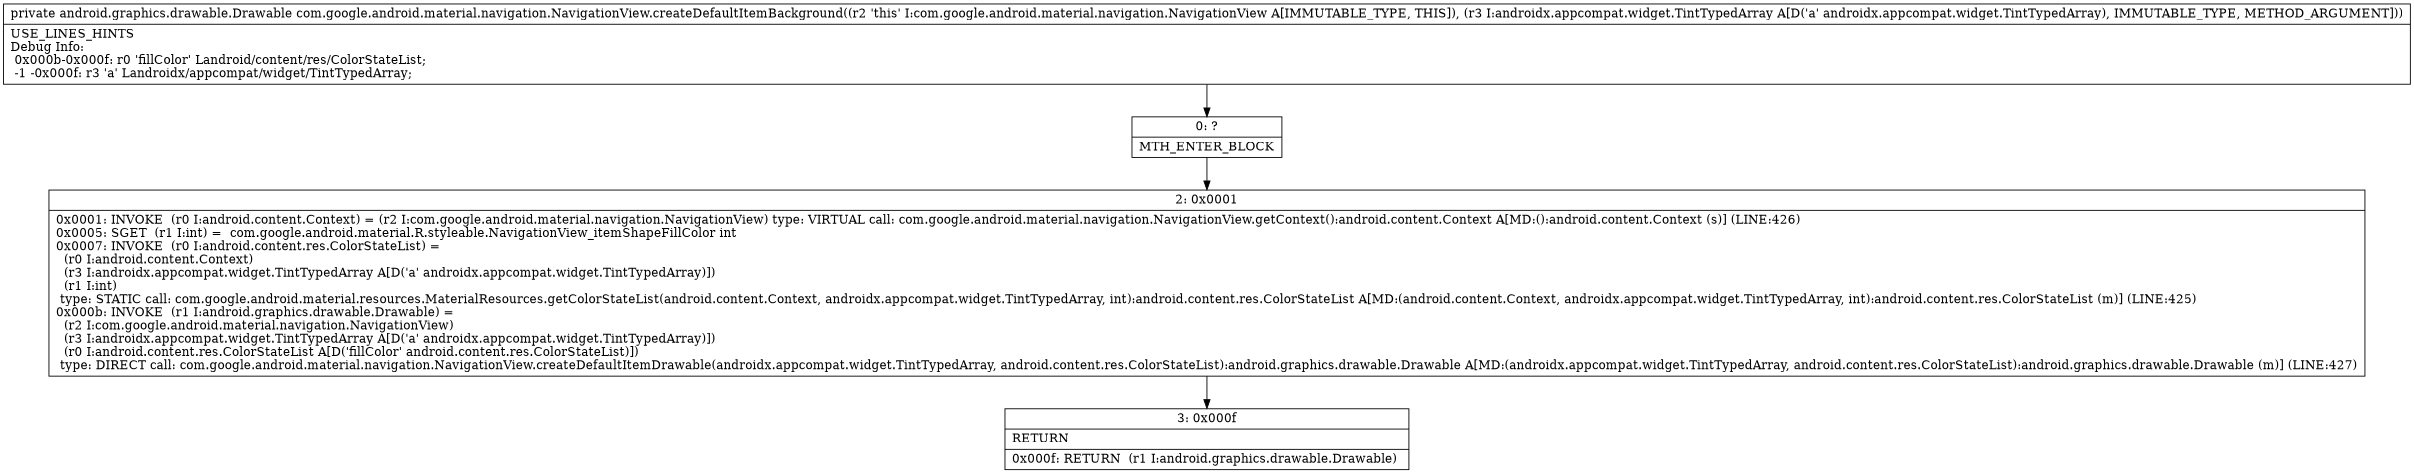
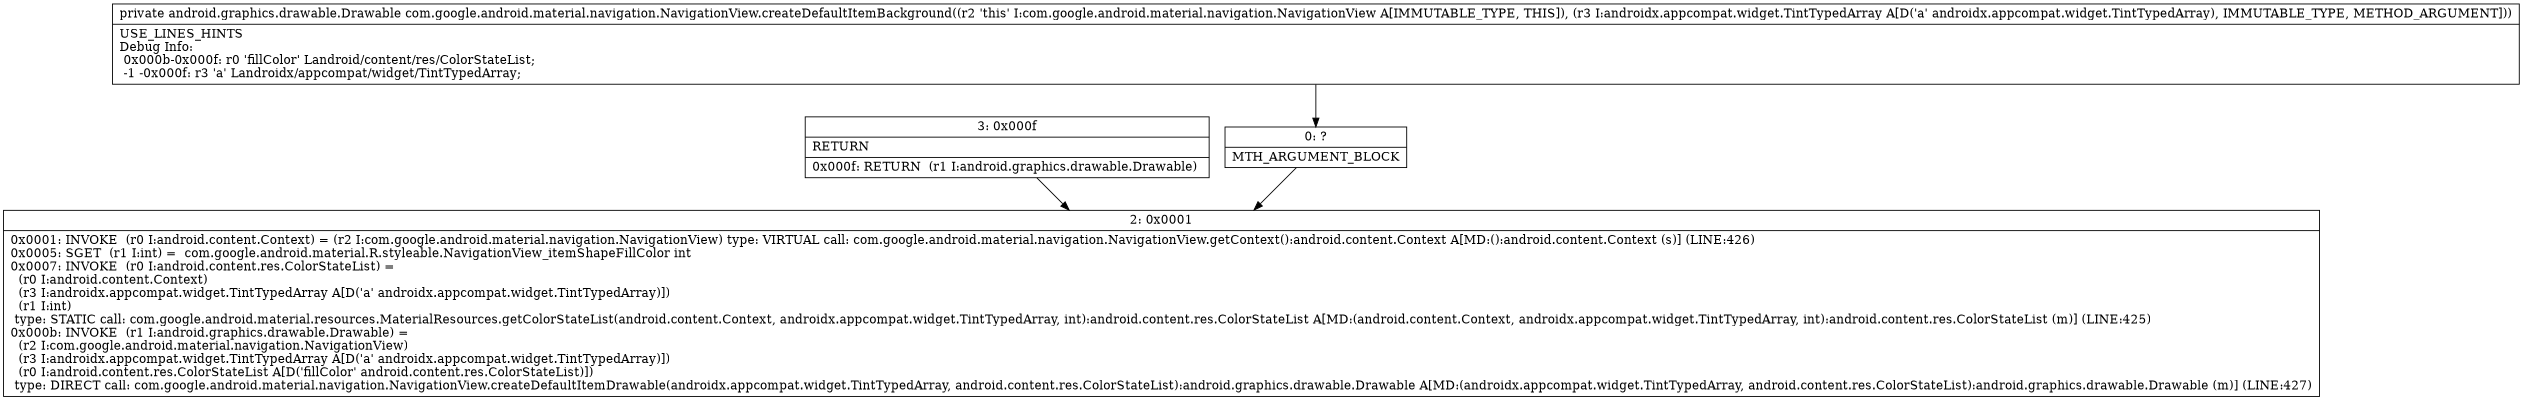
(1207, 147) -> (1316, 157)
(1207, 388) -> (1050, 191)
